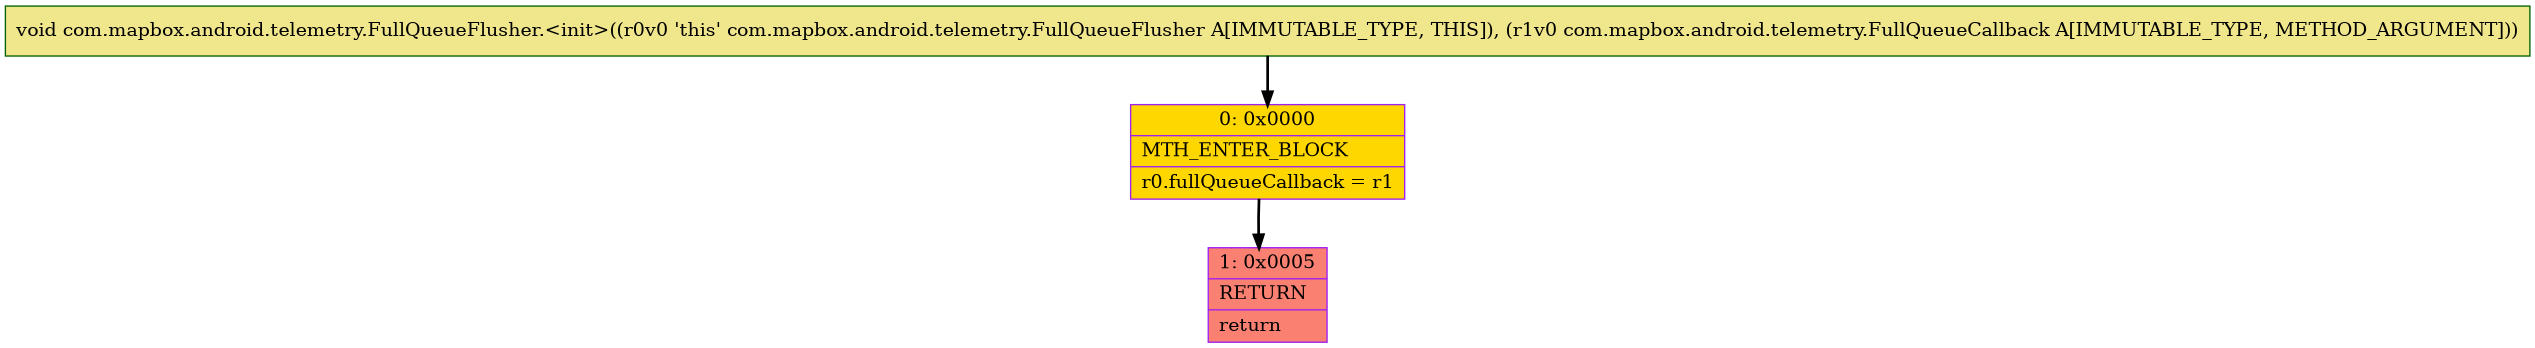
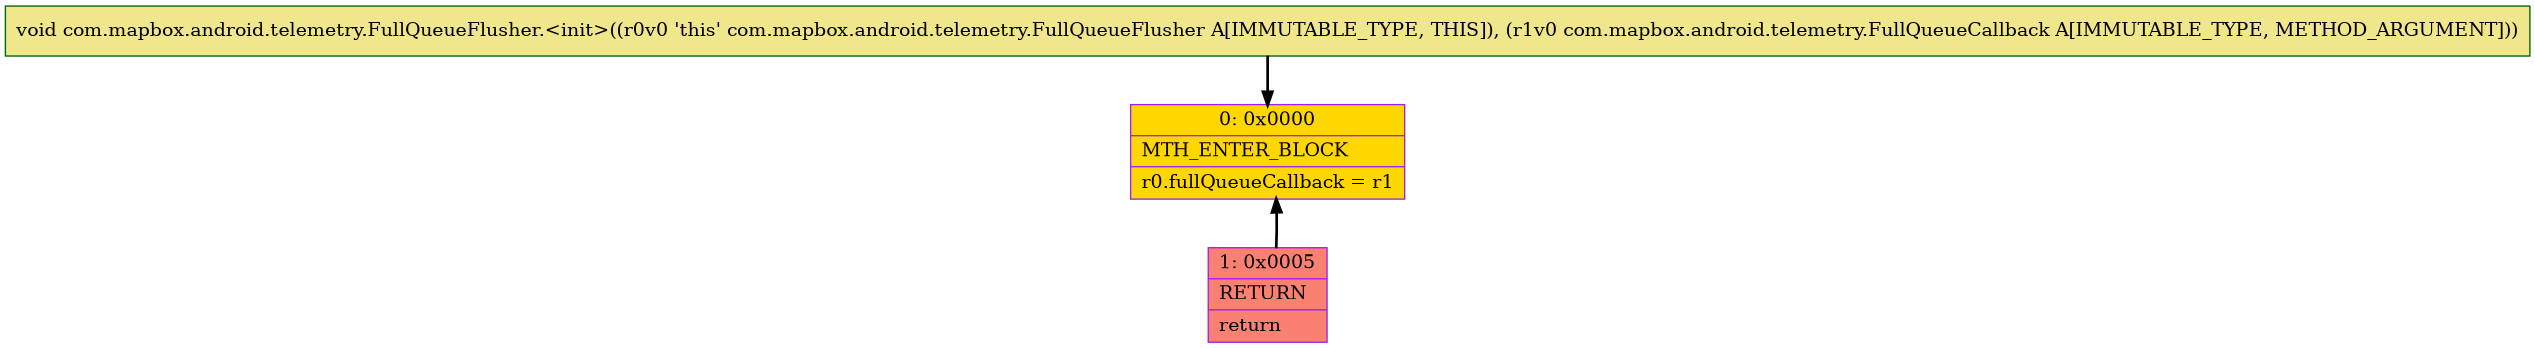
(1259, 217) -> (1277, 230)
